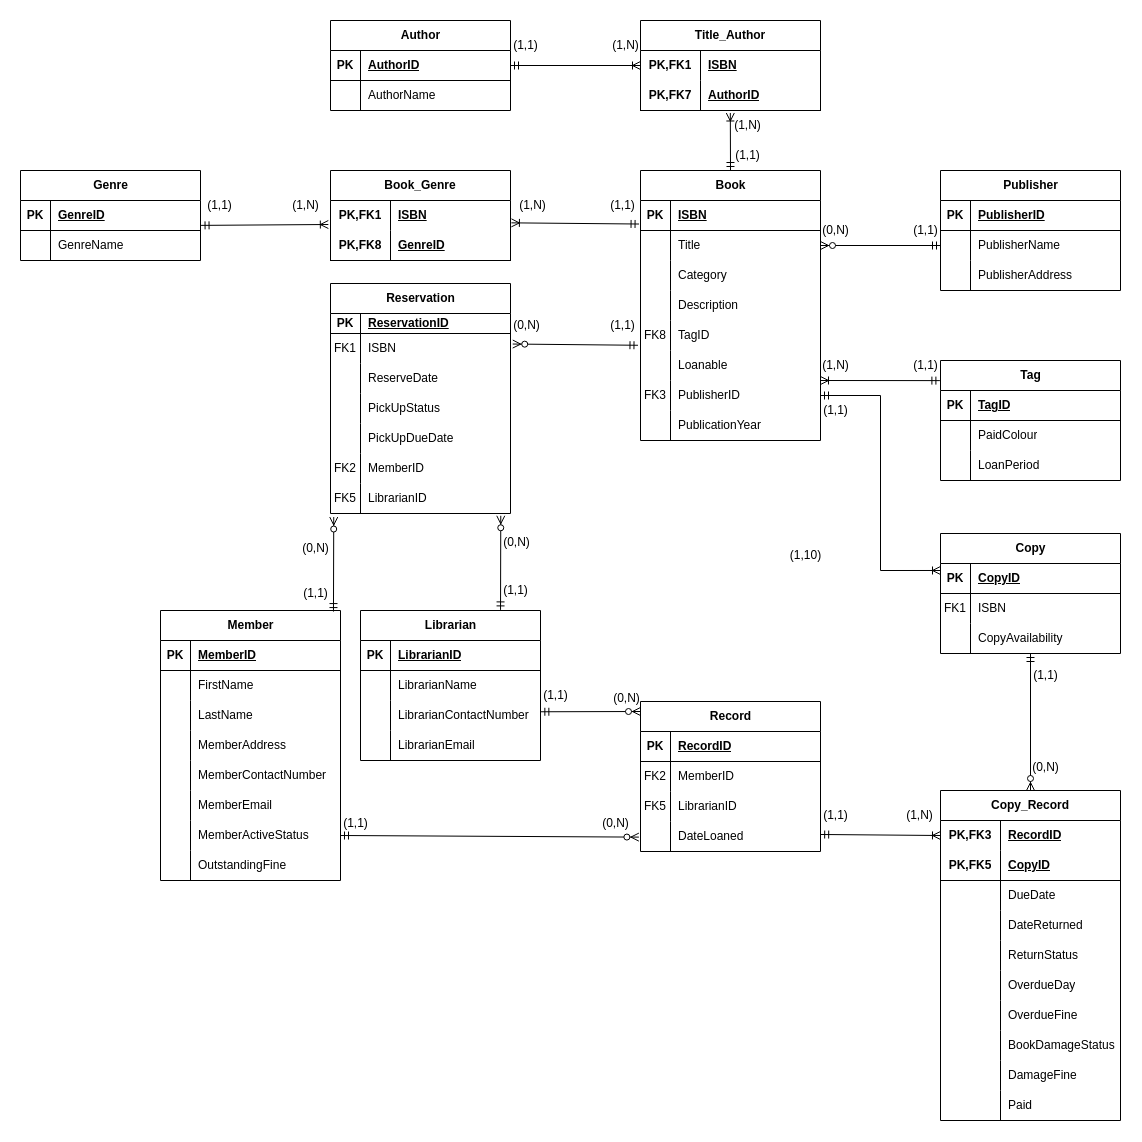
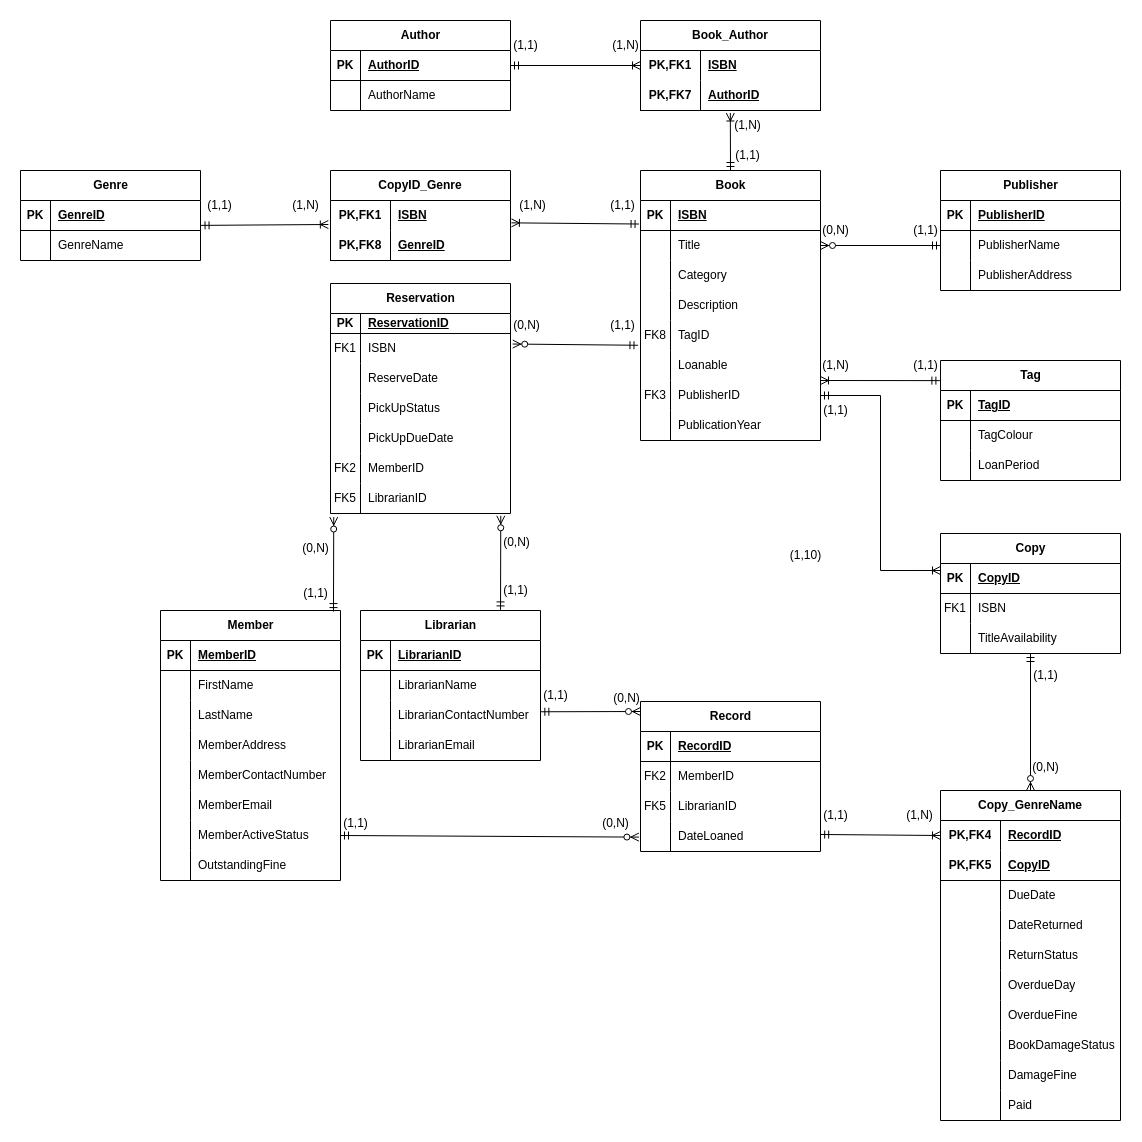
(731, 36) -> (731, 36)
(421, 186) -> (421, 186)
(1009, 436) -> (1007, 436)
(1024, 639) -> (1025, 639)
(1031, 806) -> (1031, 806)
(971, 836) -> (971, 836)
